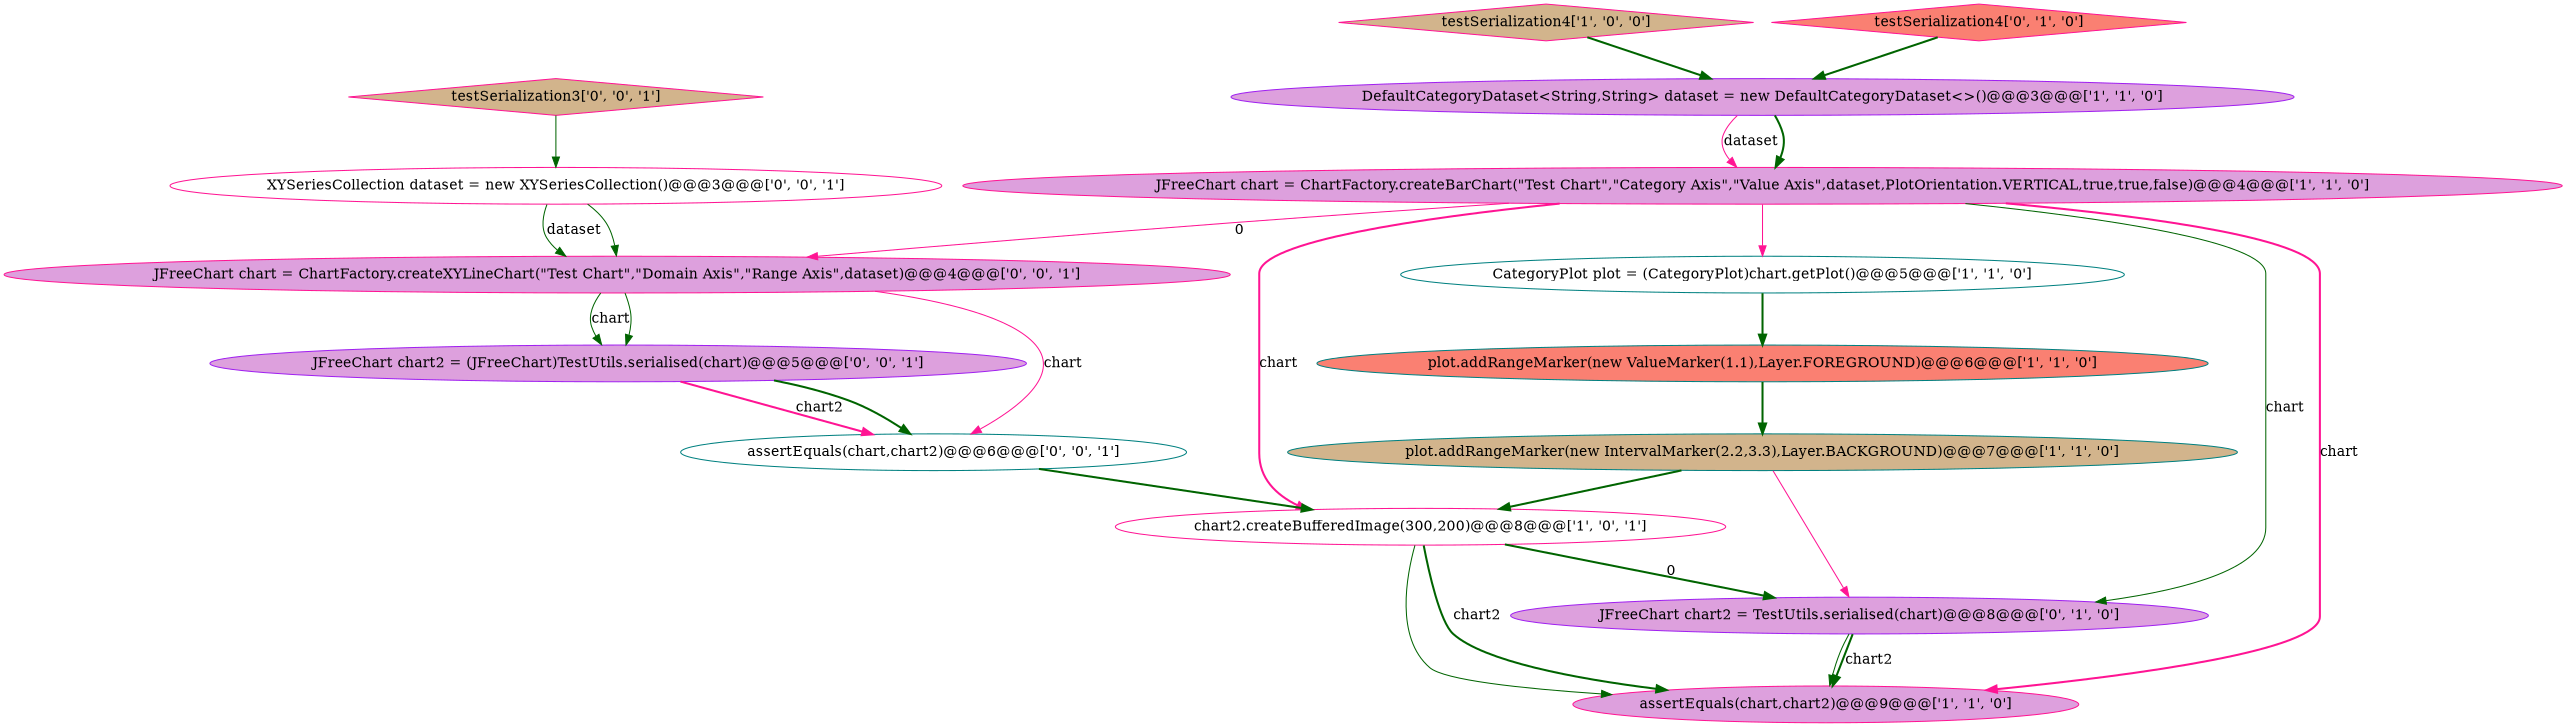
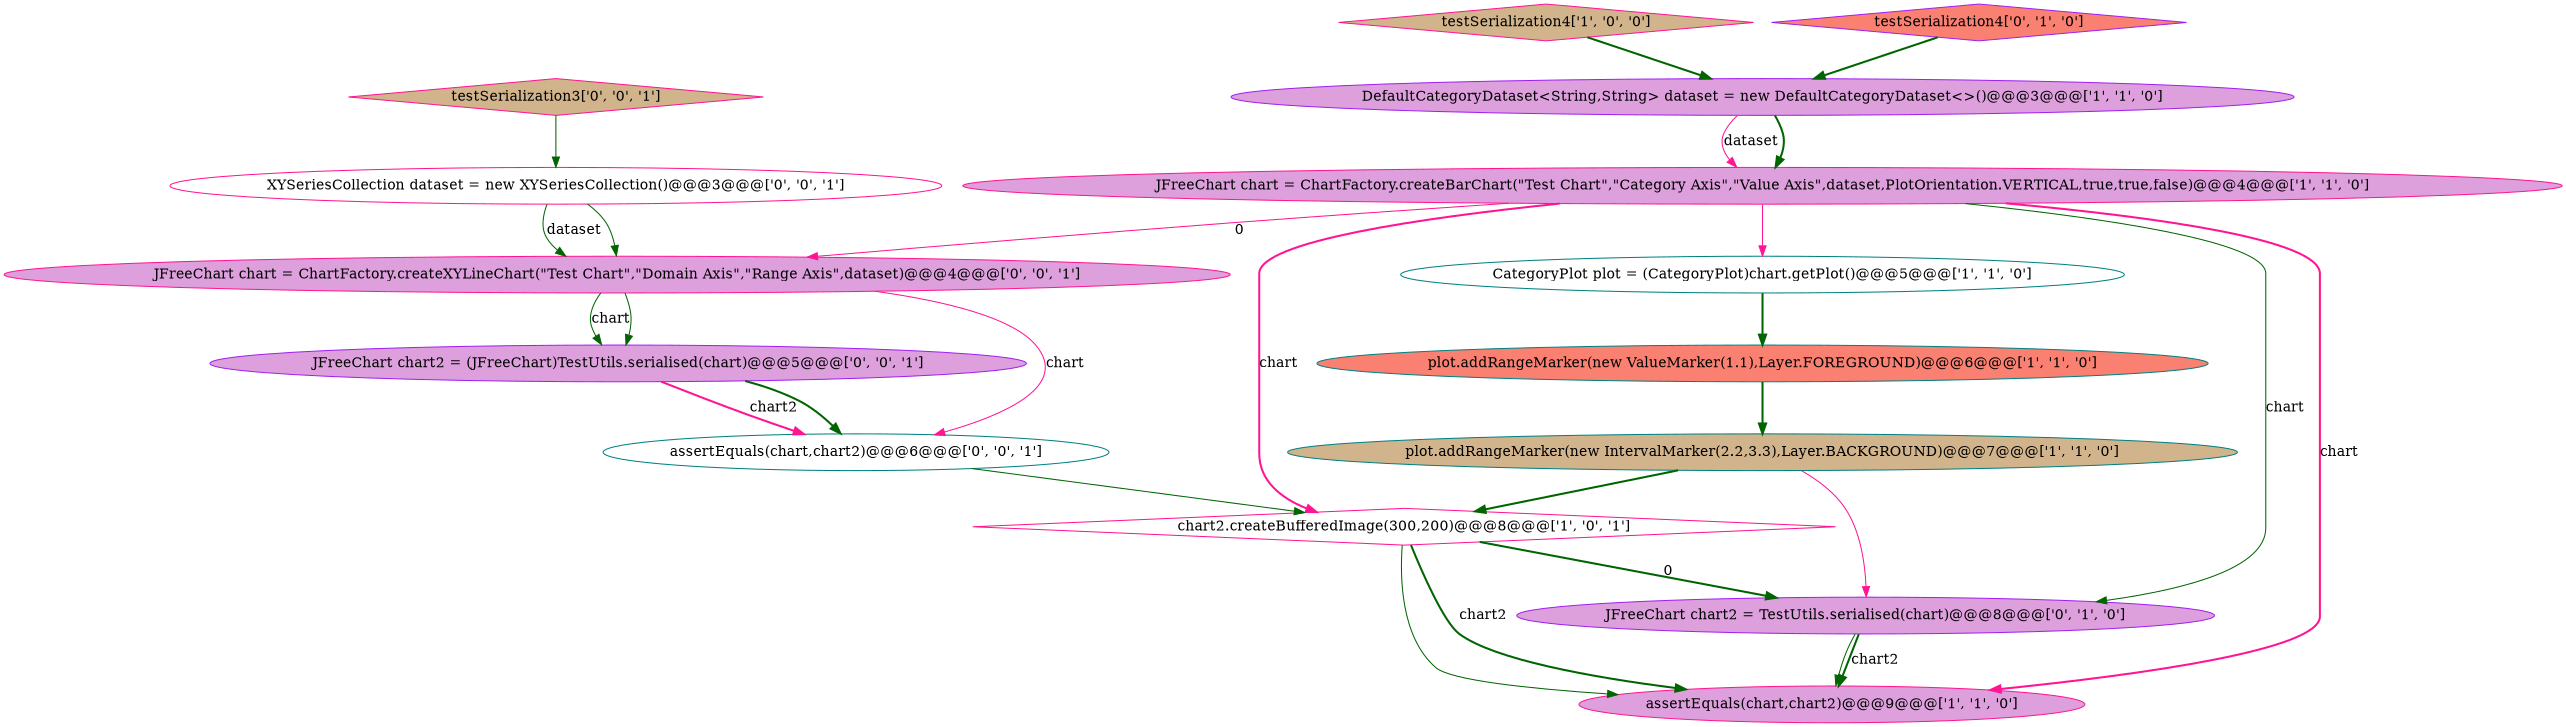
(1979, 22) -> (1979, 22)
(1170, 489) -> (1133, 490)
(1420, 527) -> (1404, 527)
